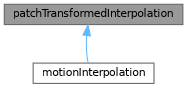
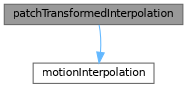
(86, 49) -> (101, 39)
